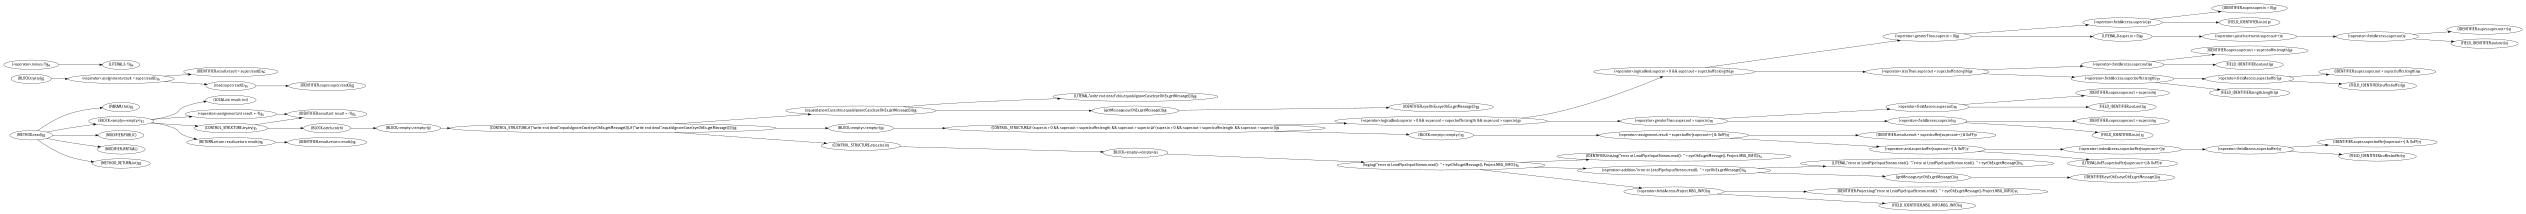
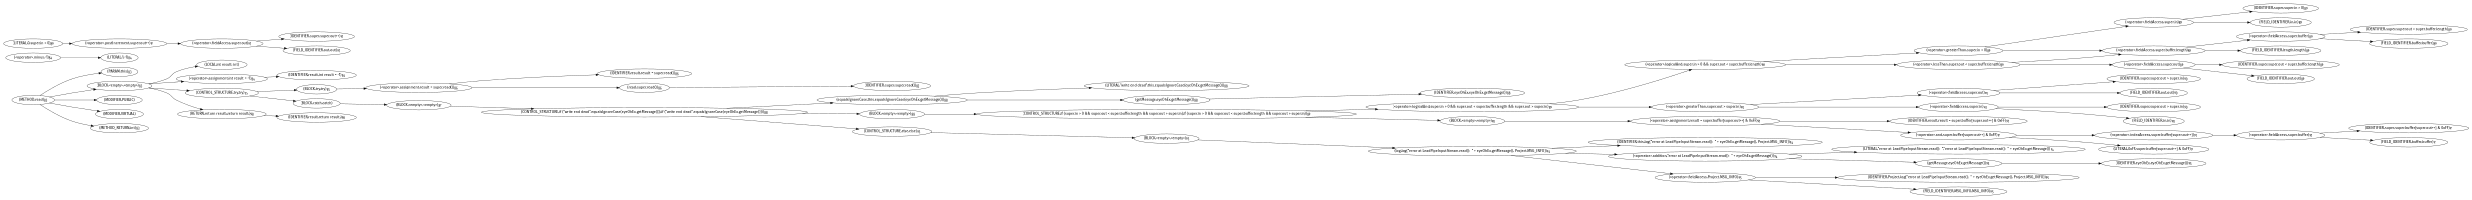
(2031, 37) -> (2051, 51)
(277, 121) -> (276, 91)
(2420, 142) -> (2451, 128)
